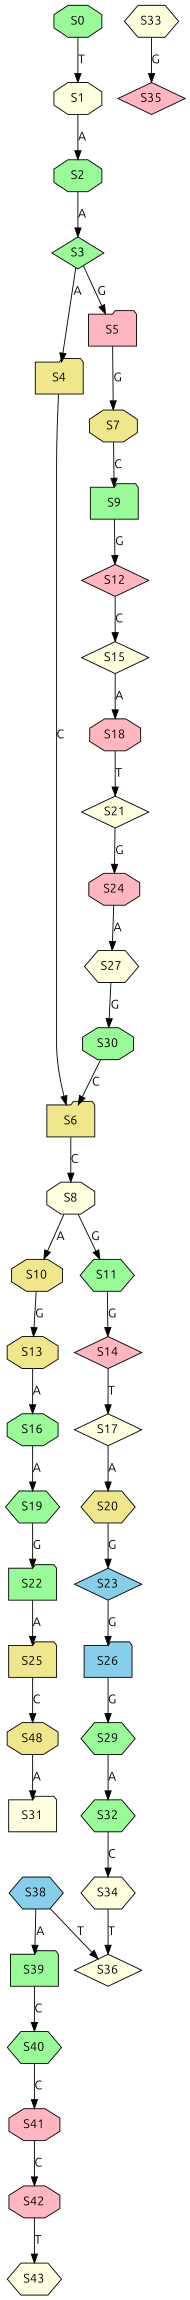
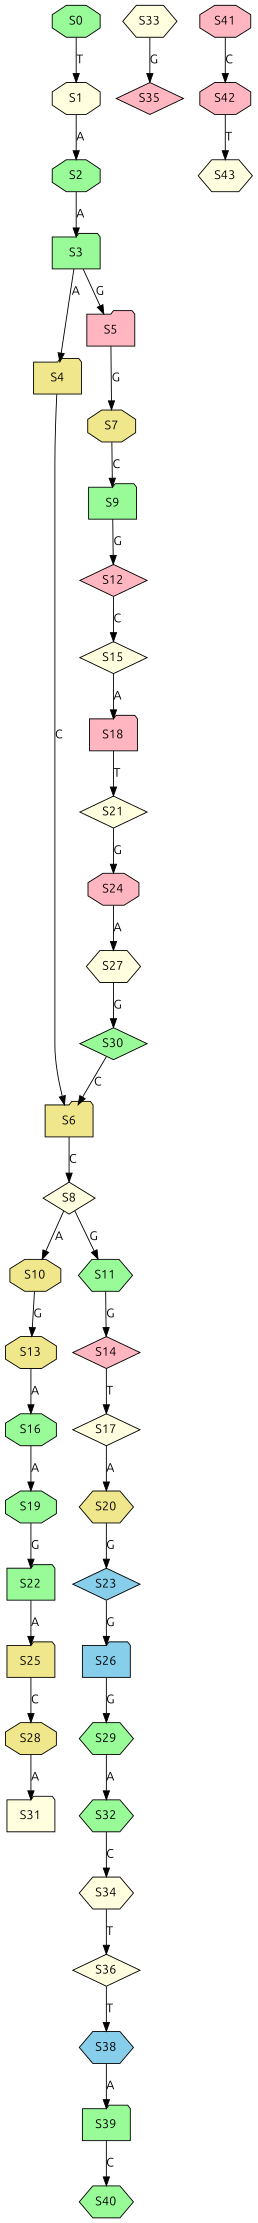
(78, 253) -> (76, 253)
(115, 735) -> (113, 735)
(108, 1044) -> (113, 1044)
(71, 1198) -> (69, 1198)
(33, 1507) -> (31, 1507)
(33, 1739) -> (31, 1739)
(71, 1930) -> (106, 2004)
(34, 2082) -> none
